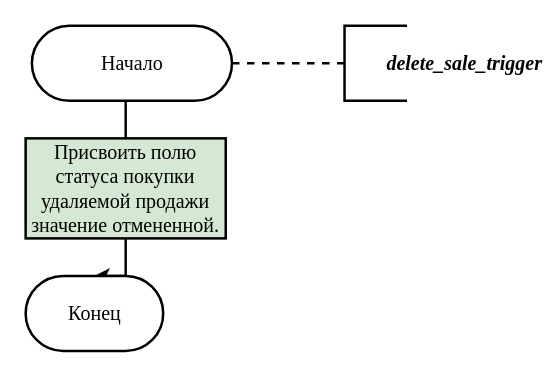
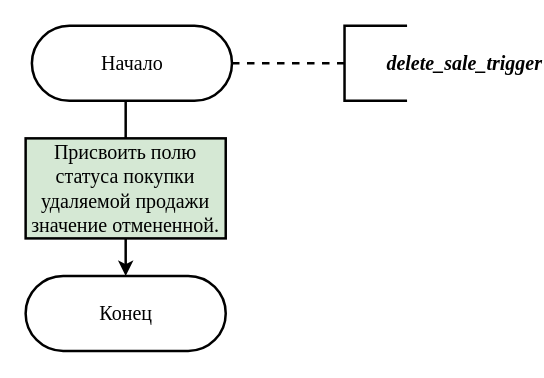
(94, 313) -> (126, 313)
